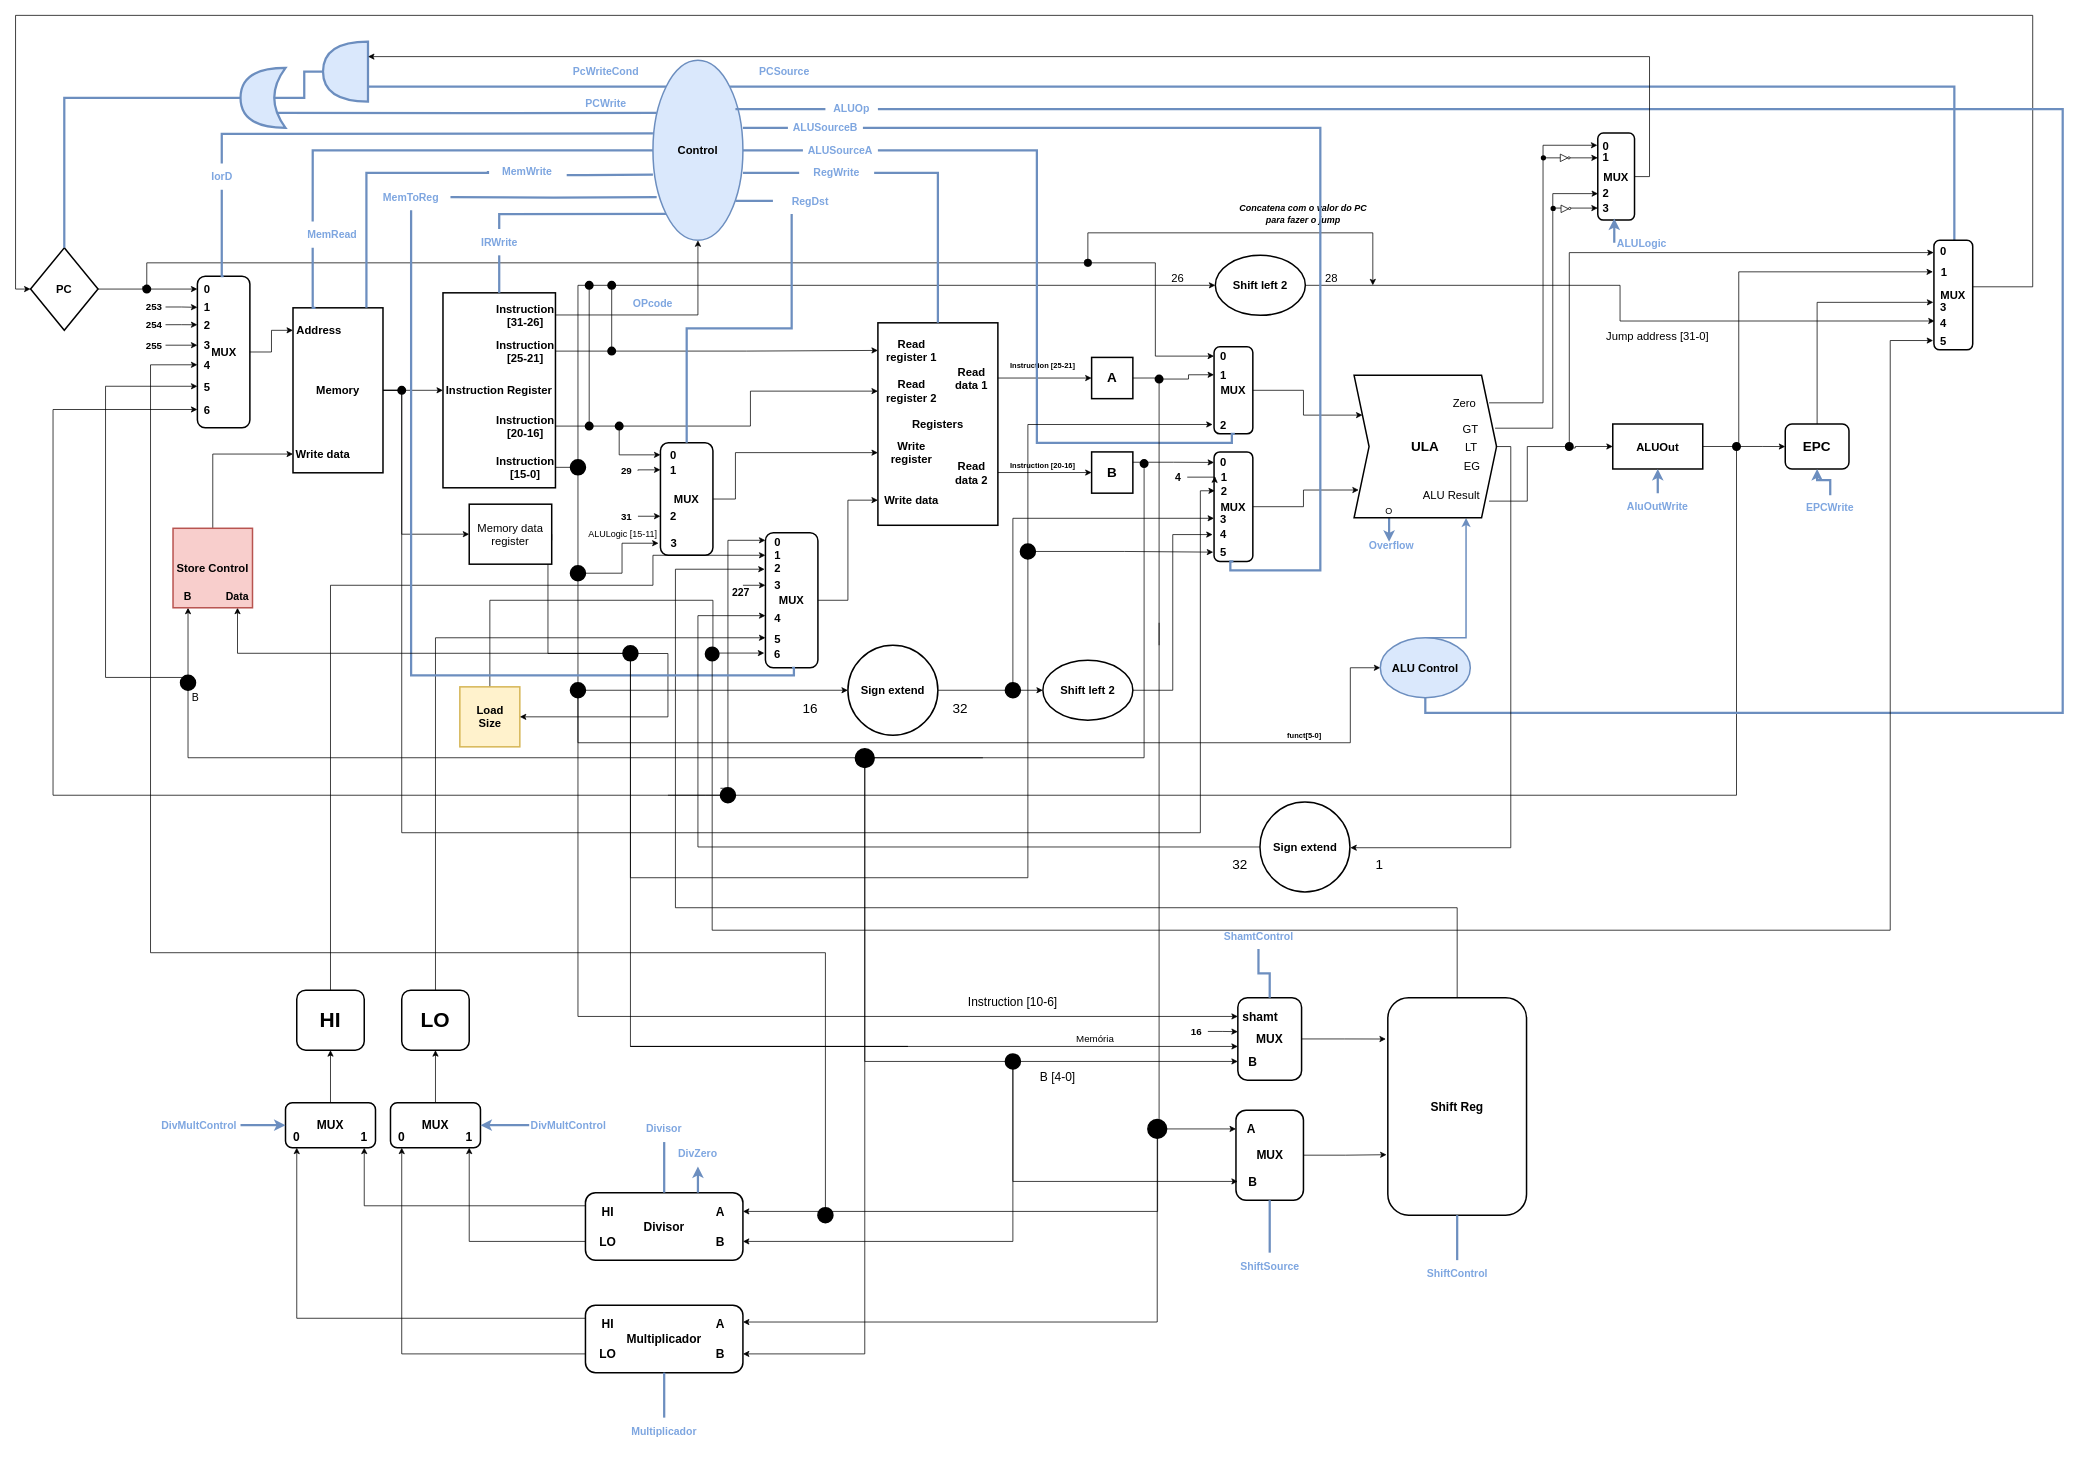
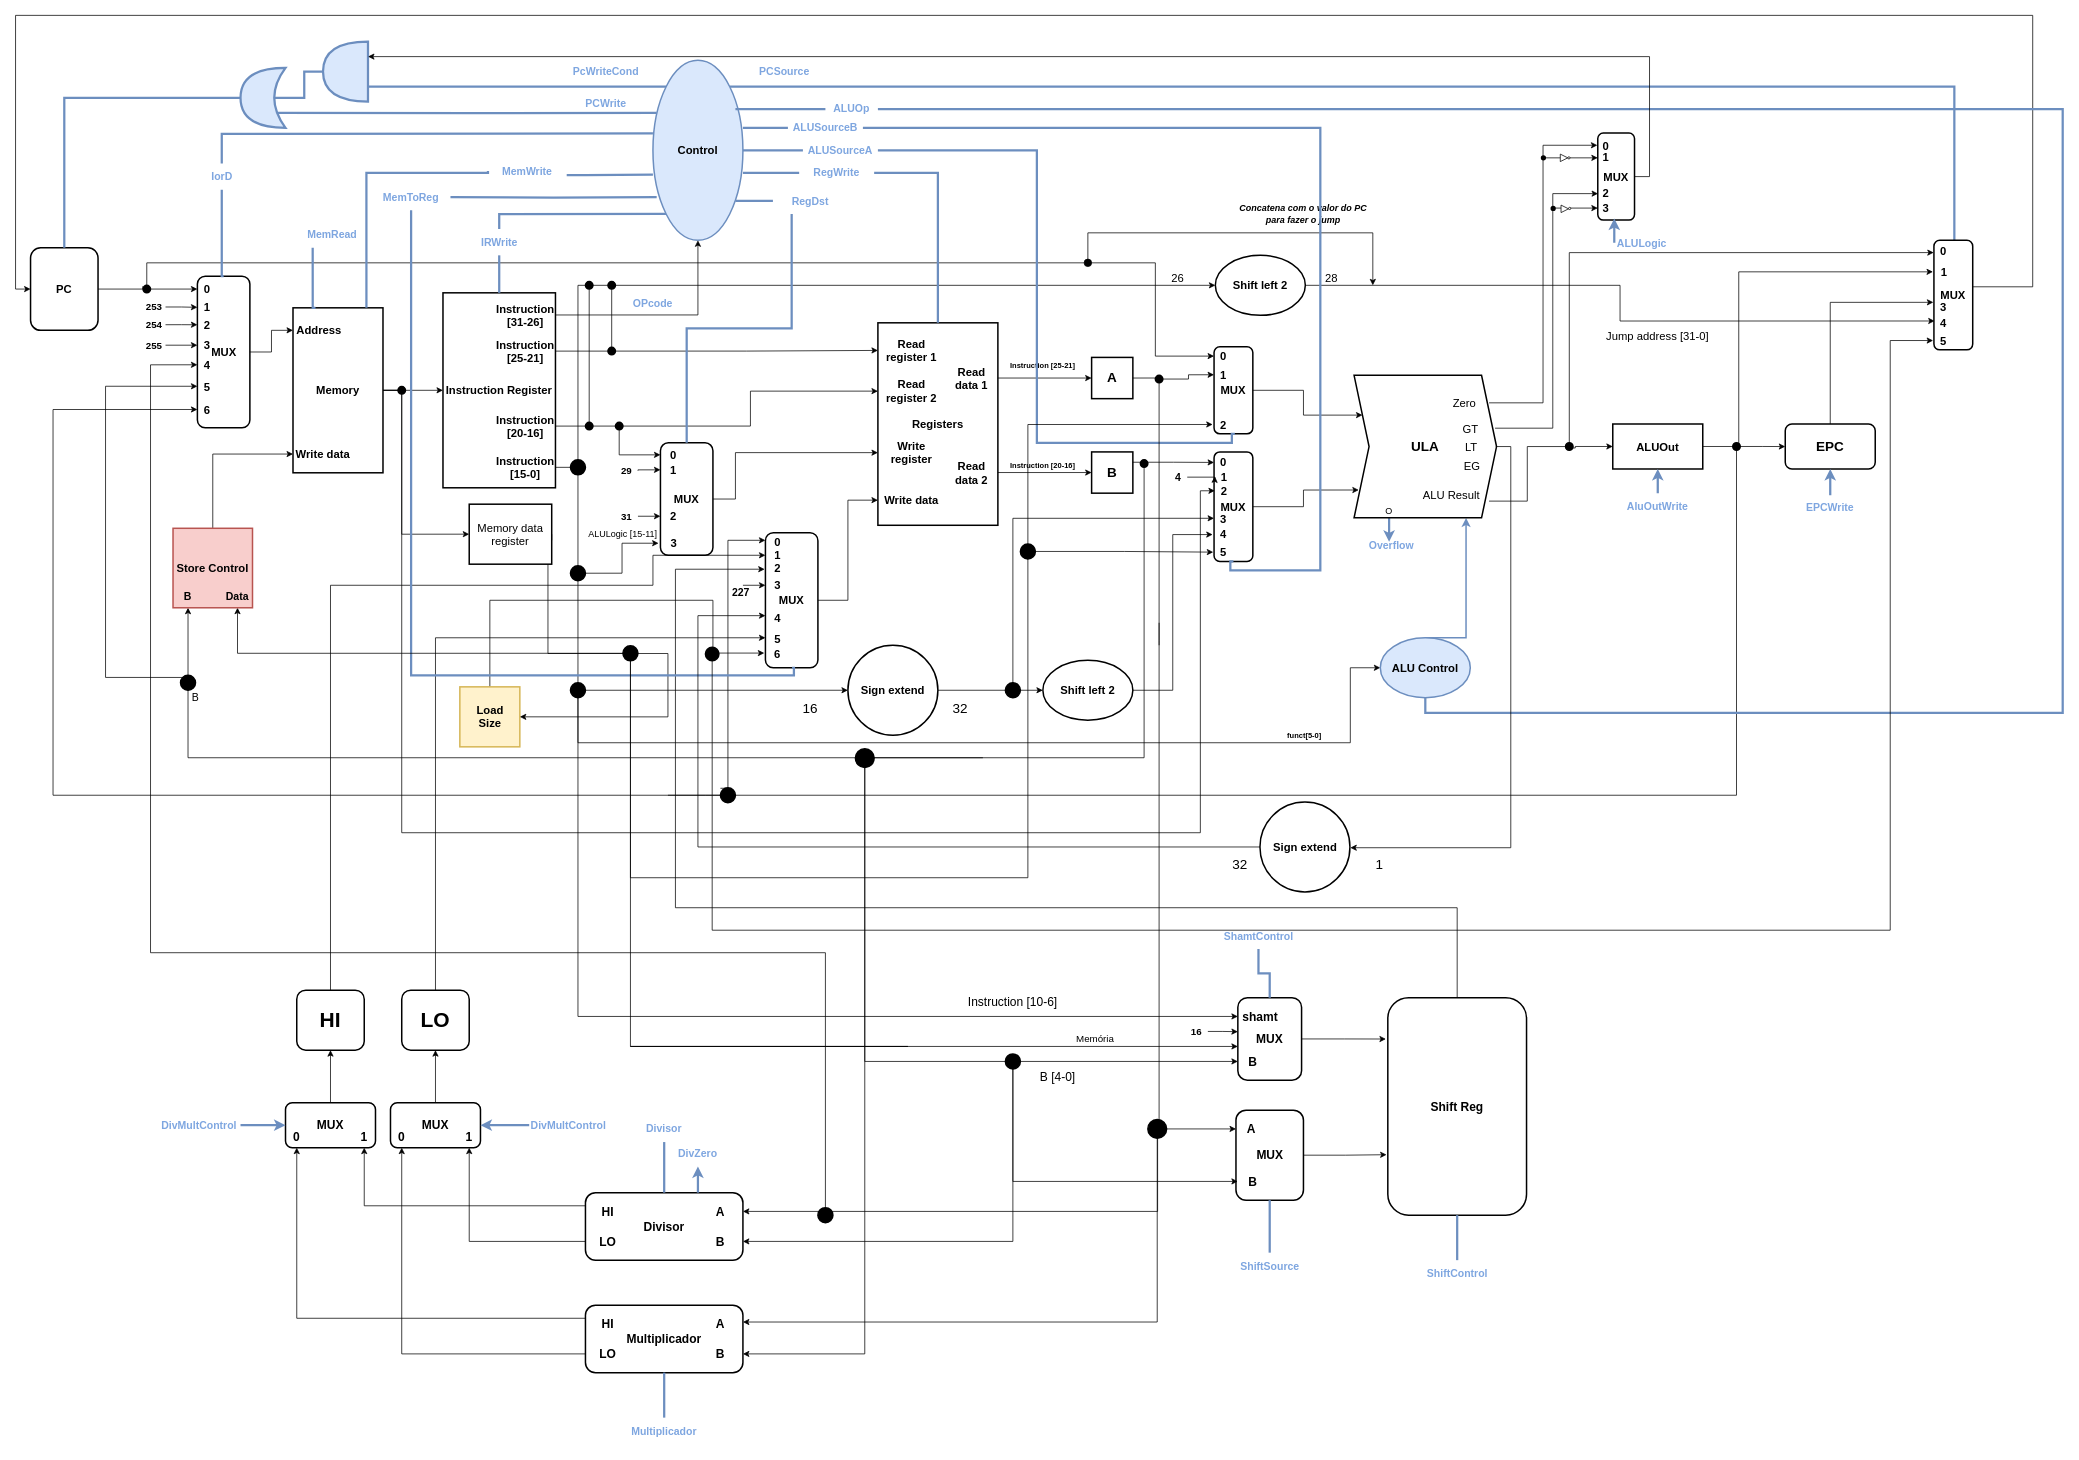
(448, 150) -> none
(64, 289) -> (64, 289)
(1817, 447) -> (1830, 447)
